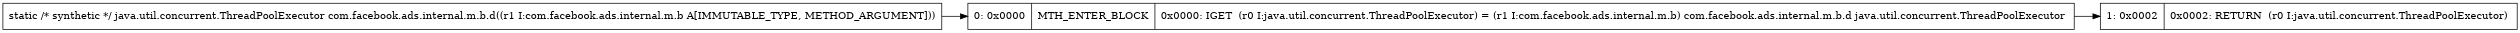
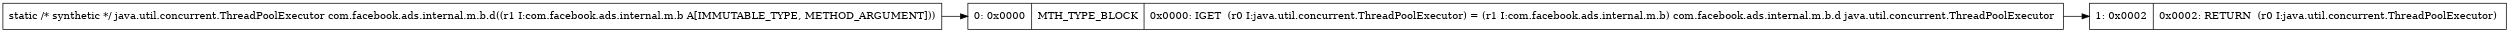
(1093, 16) -> (1088, 16)
